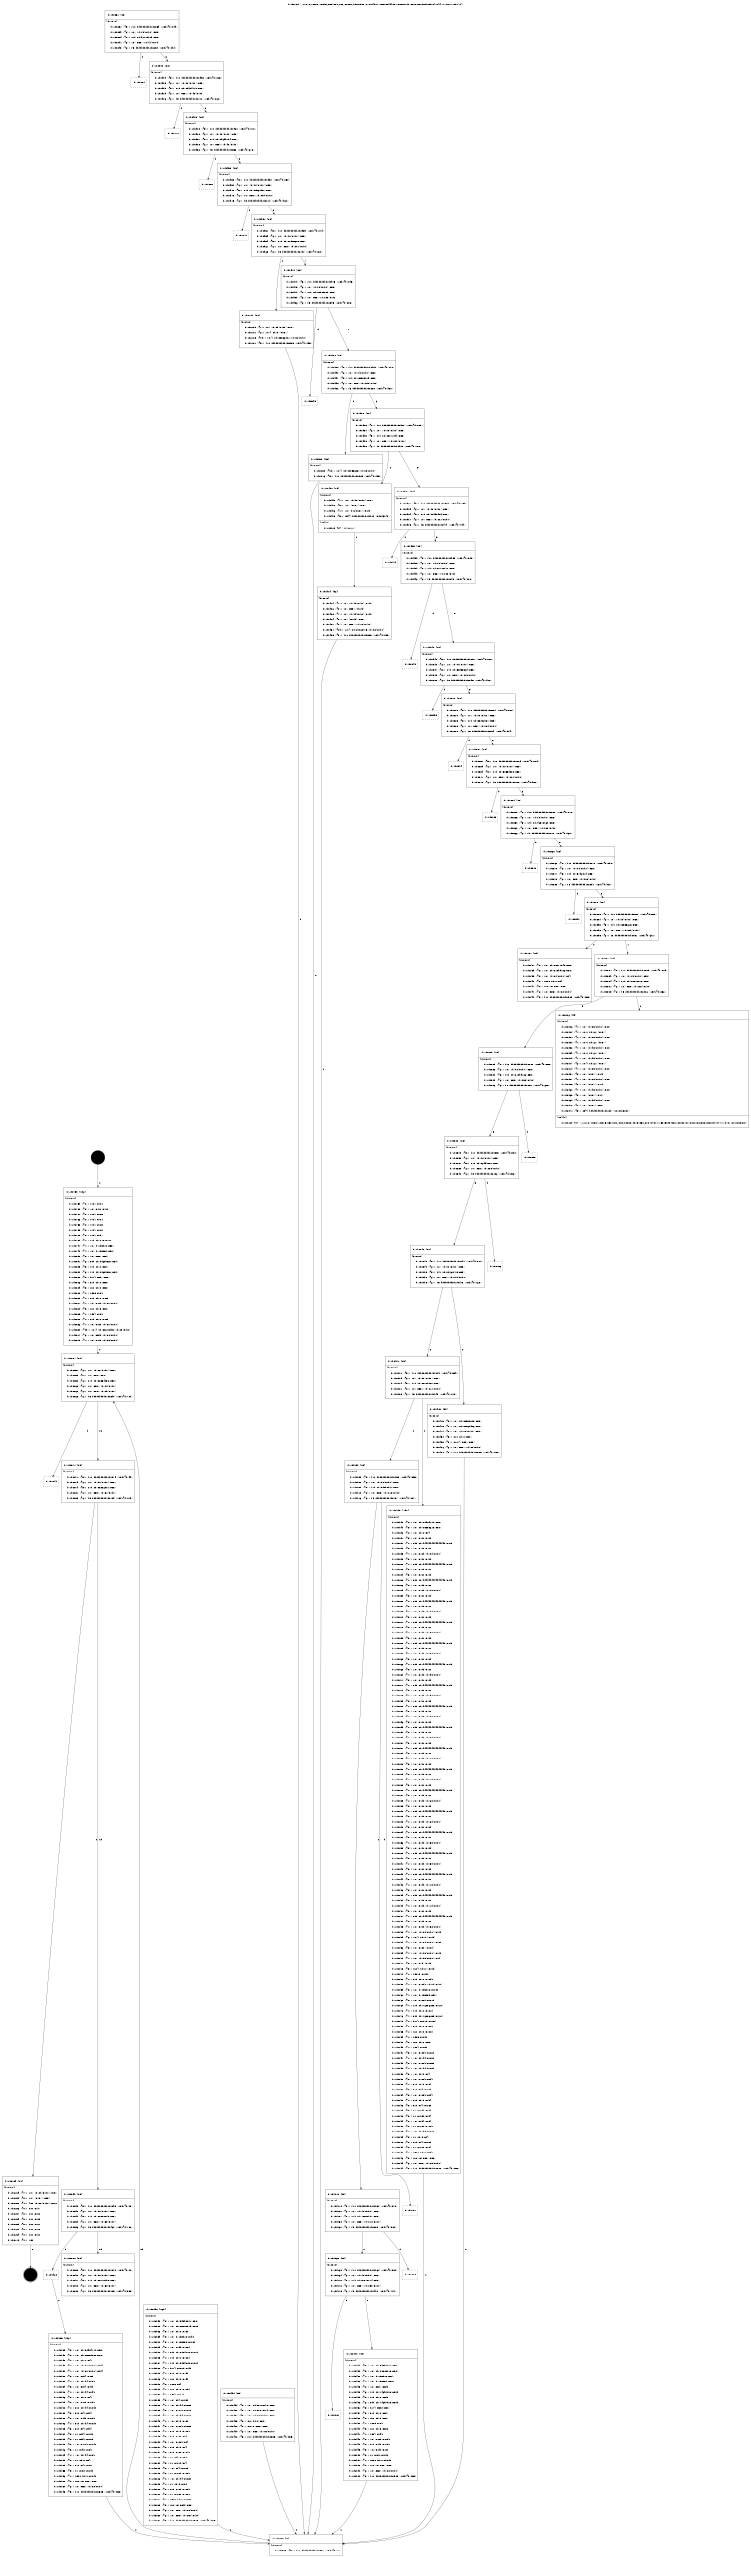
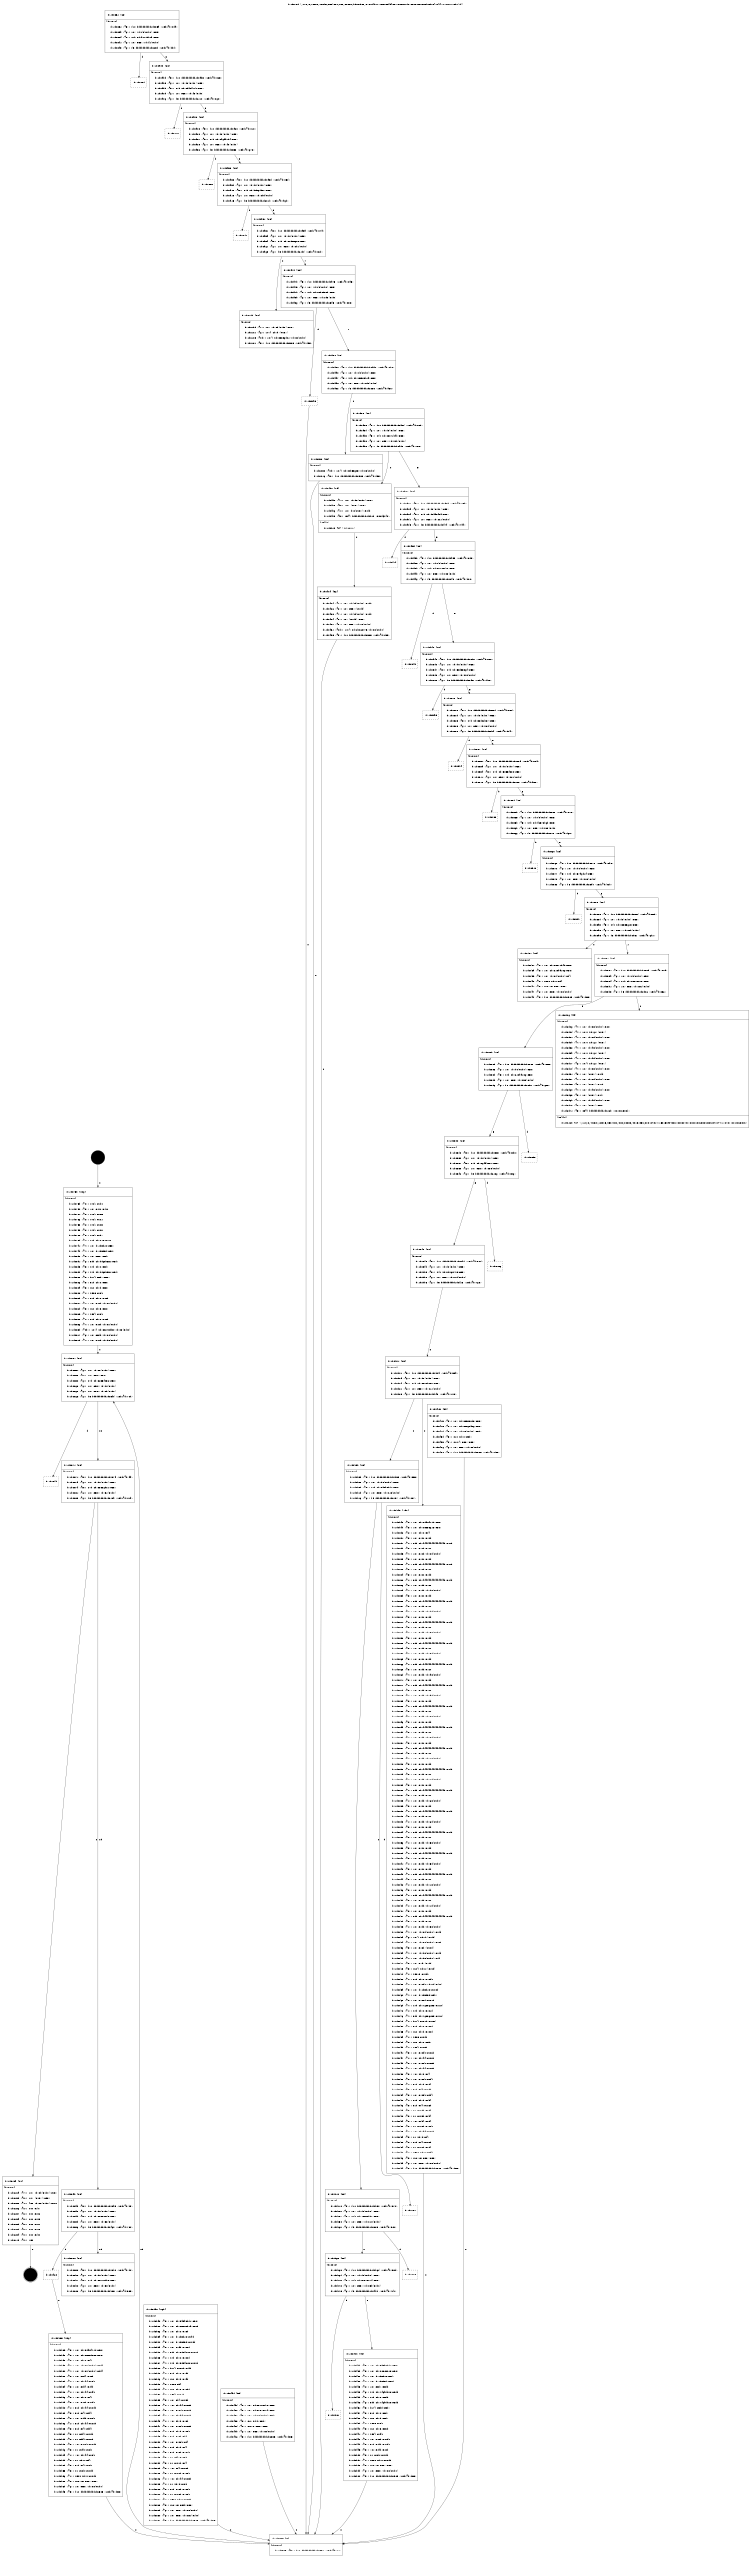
(373, 400) -> none
(460, 1345) -> none
(299, 1439) -> (306, 1469)
